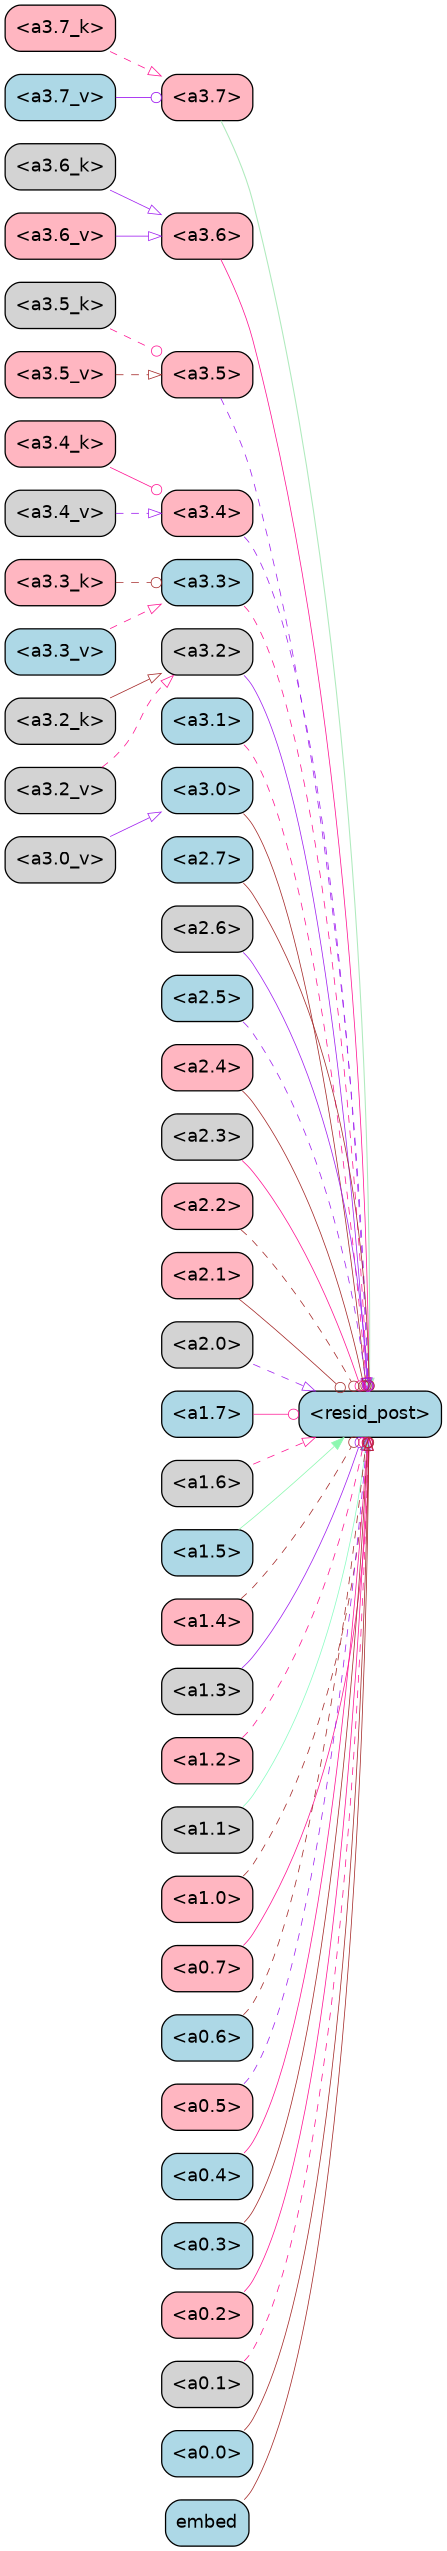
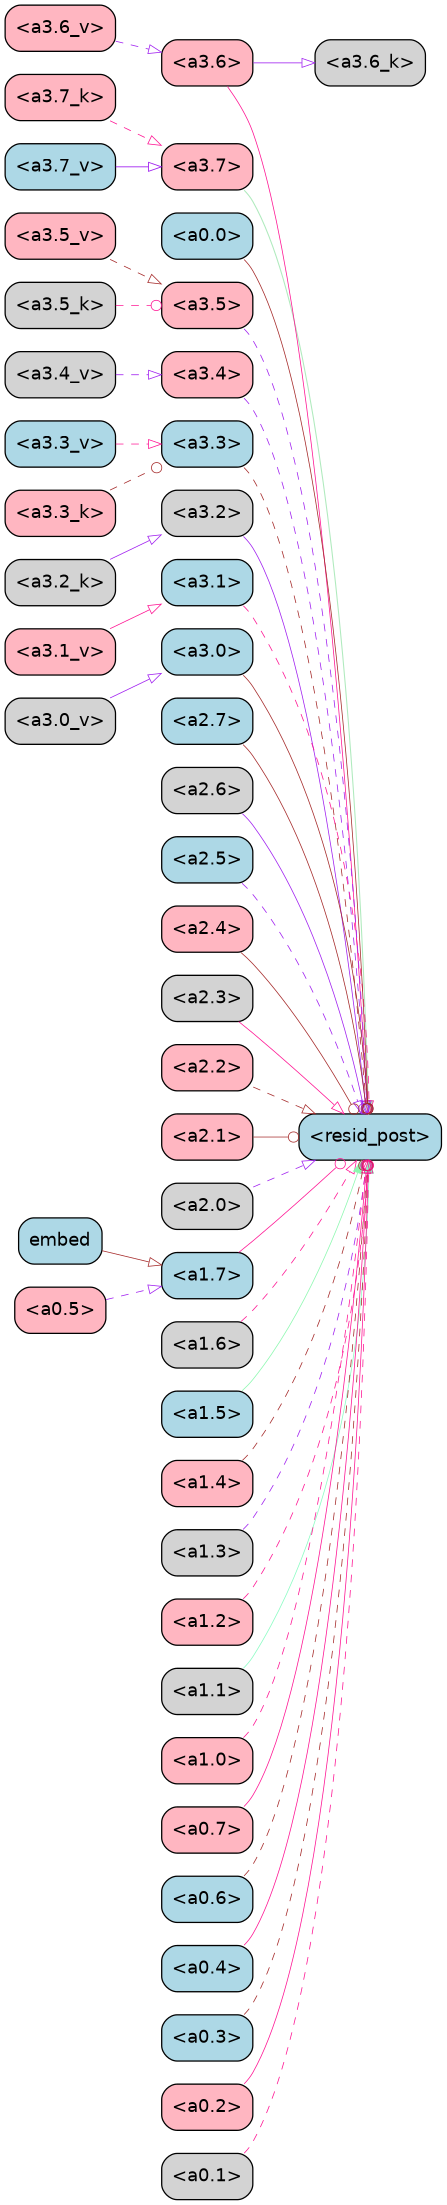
(133, 98) -> (132, 167)
(130, 200) -> (278, 63)
(132, 236) -> (132, 45)
(60, 444) -> none
none -> (60, 652)
(130, 688) -> (130, 550)
(60, 791) -> none
(319, 870) -> (326, 764)
(311, 1265) -> (287, 1063)
(301, 1302) -> (278, 1098)
(311, 1563) -> (326, 1358)
(321, 1714) -> (299, 1589)
(328, 1724) -> (329, 1547)
(326, 1789) -> (127, 1294)
(327, 1900) -> (325, 1706)
(335, 2114) -> (126, 1256)
